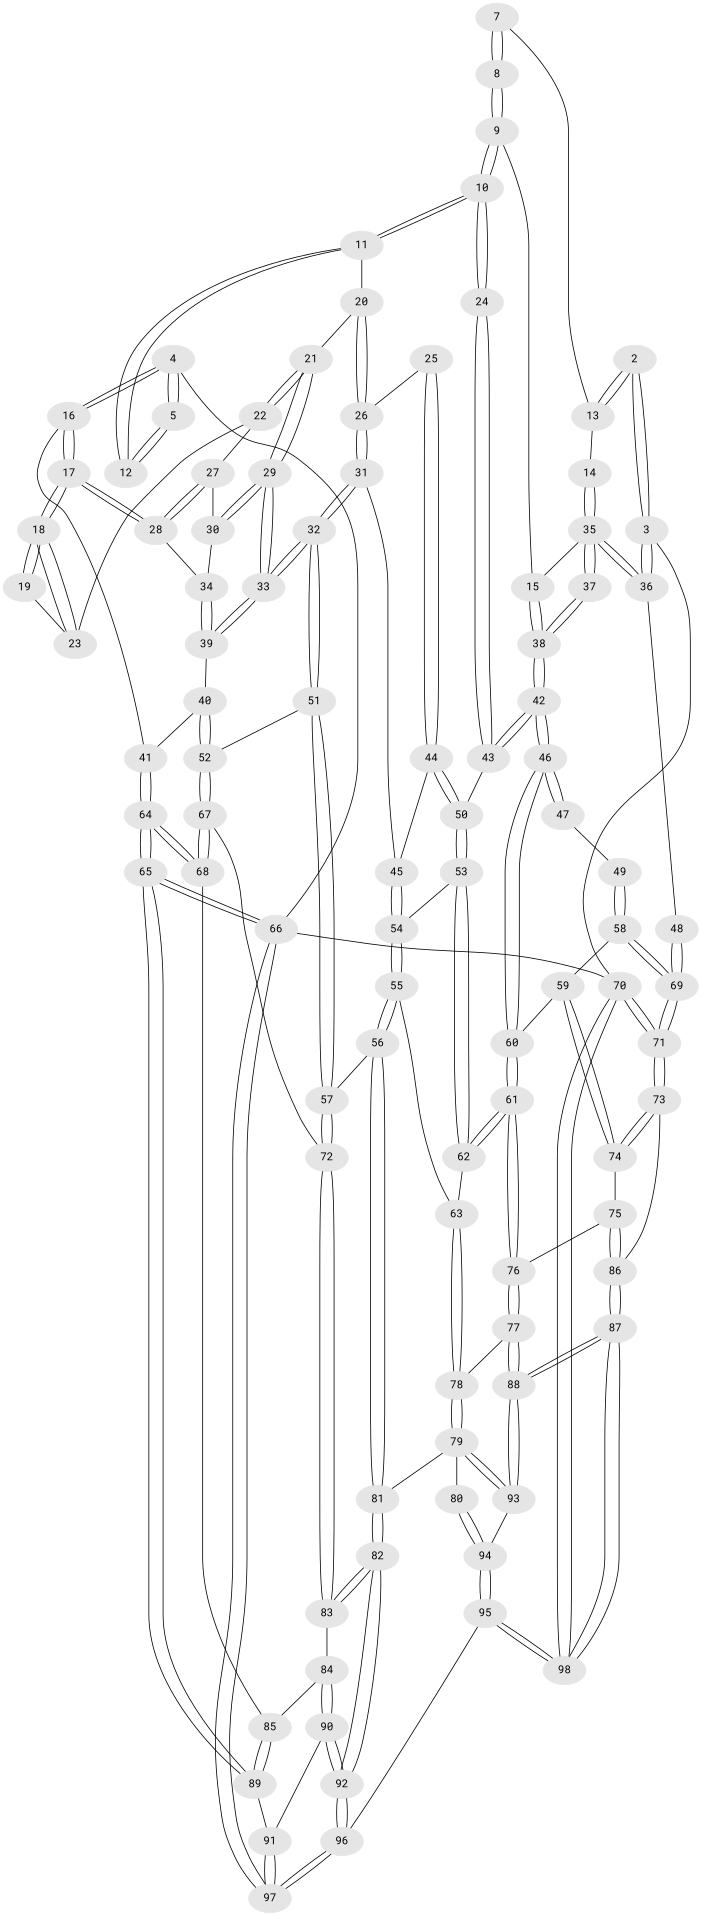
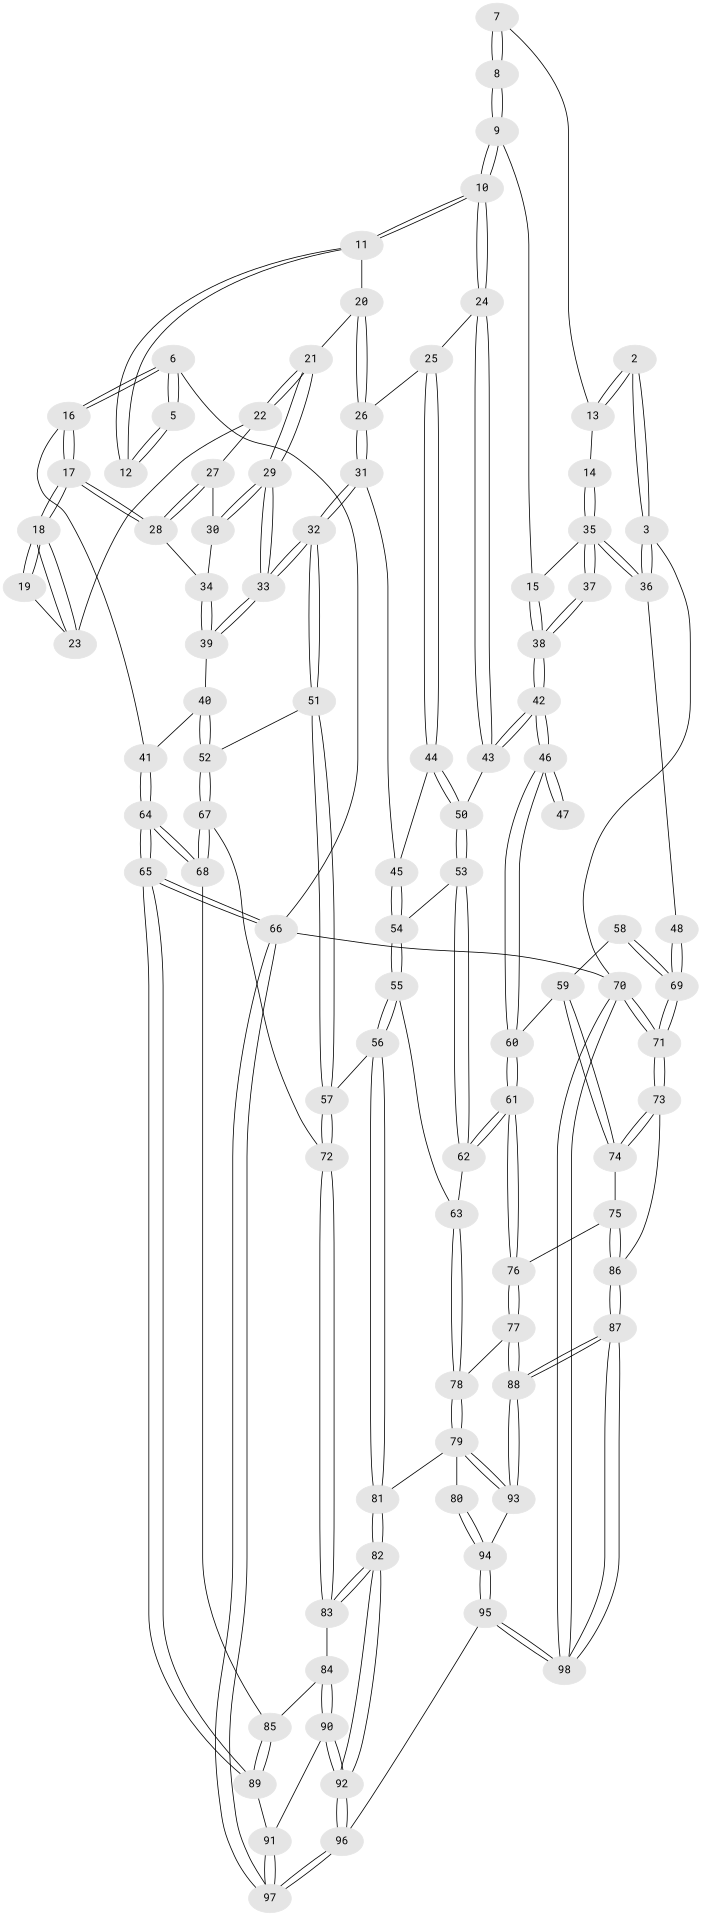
none -> (457, 331)
(173, 359) -> (173, 359)
(620, 872) -> none
